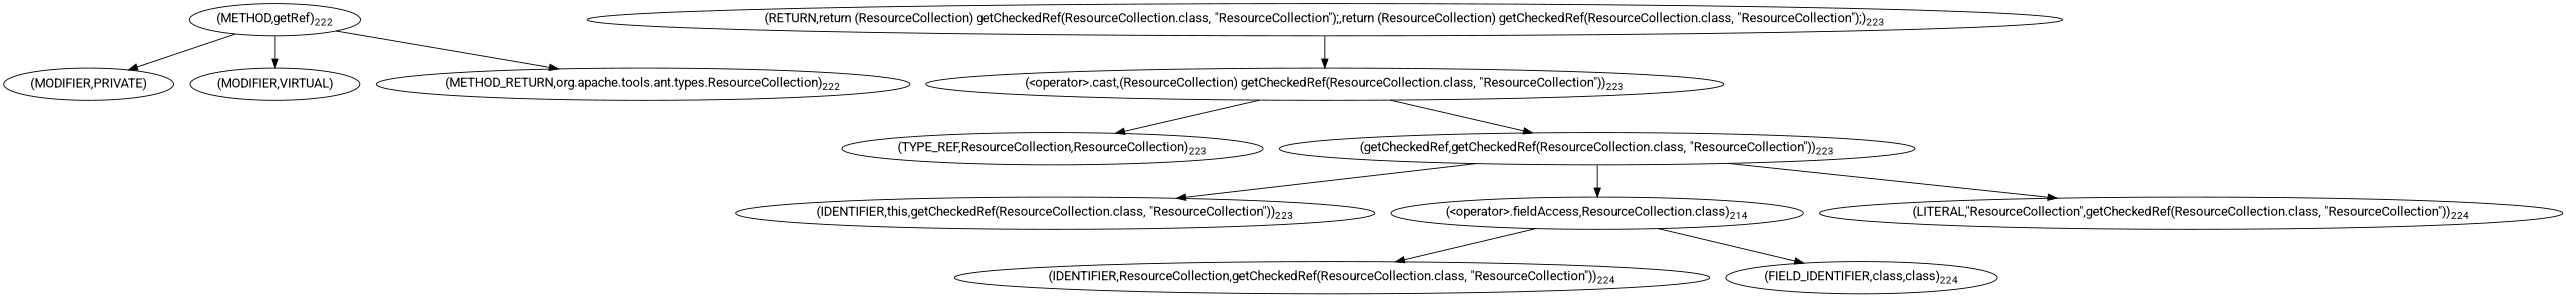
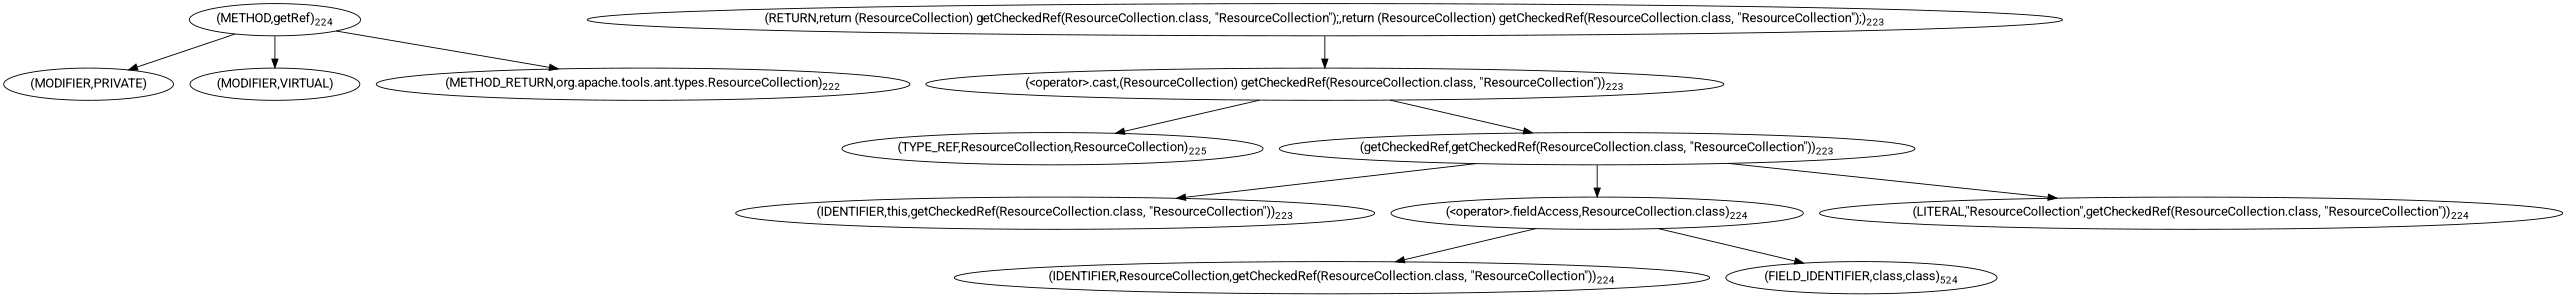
(324, 18) -> (324, 18)
(1198, 147) -> (1198, 147)
(1739, 212) -> (1739, 212)
(1949, 276) -> (1949, 276)
